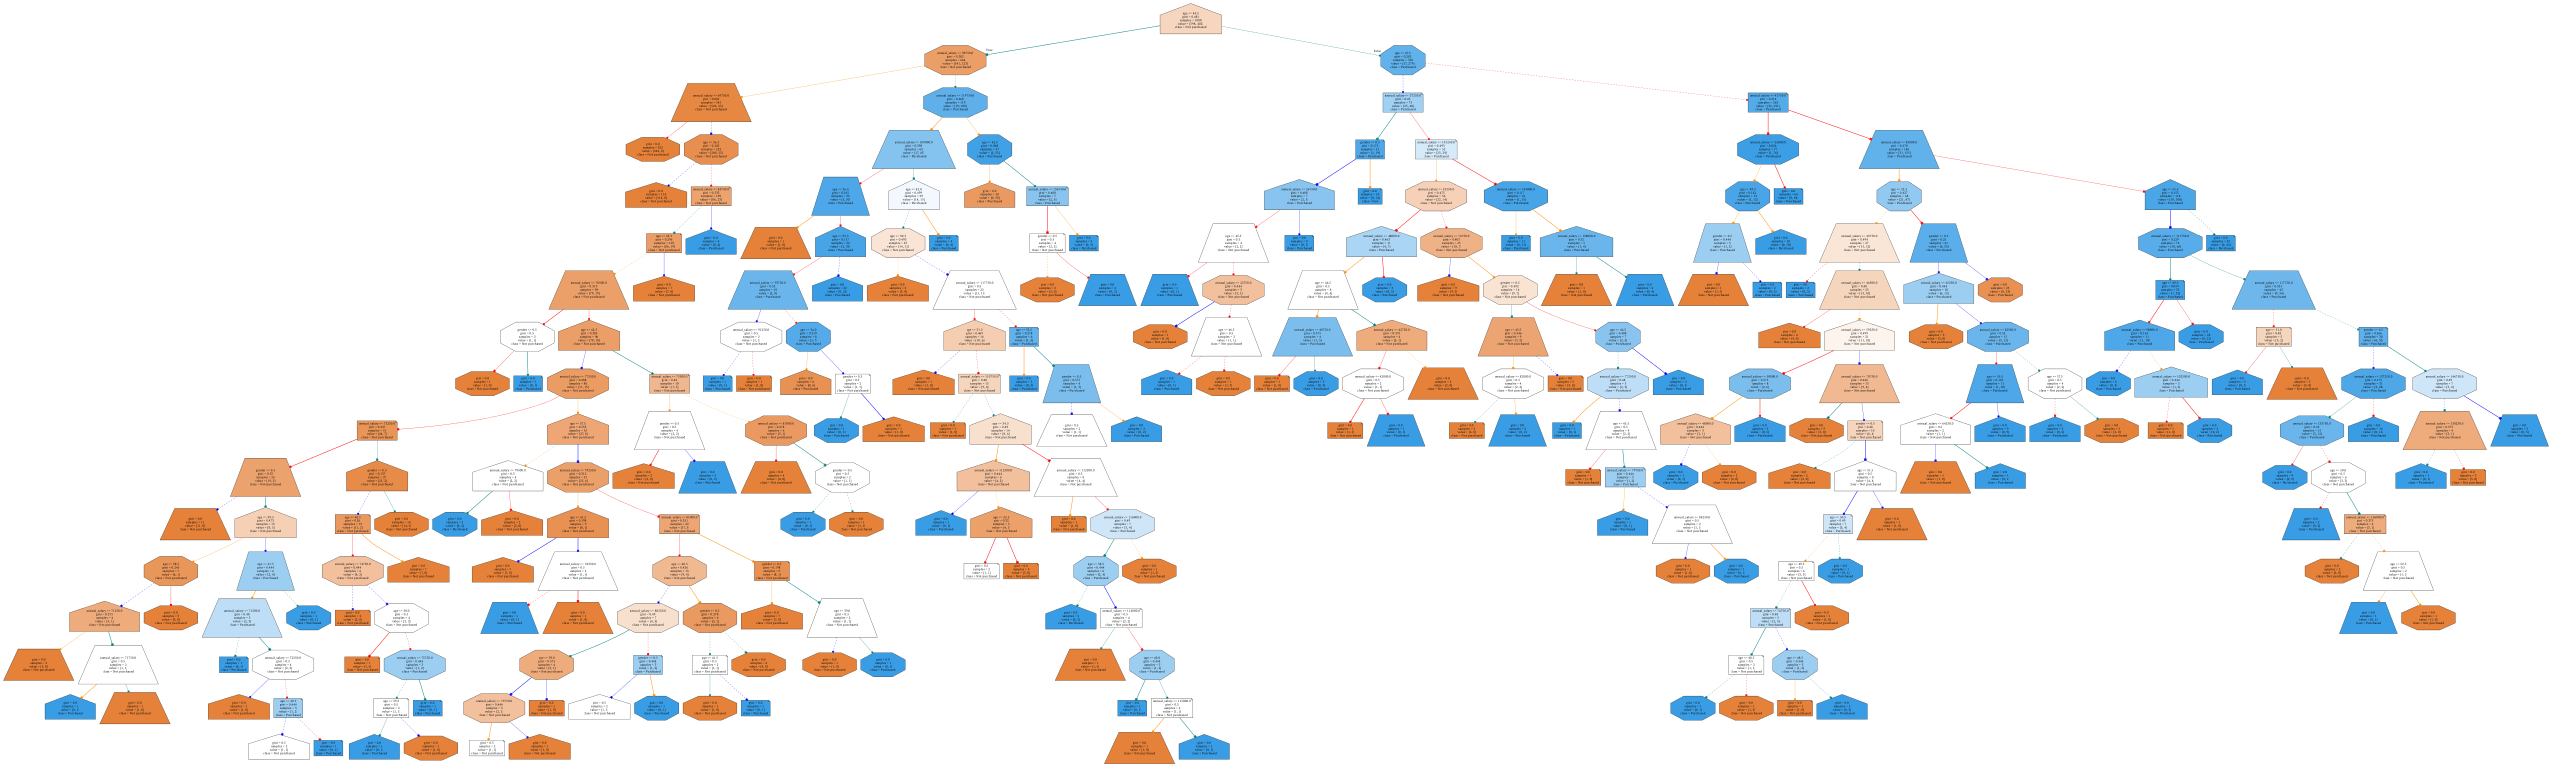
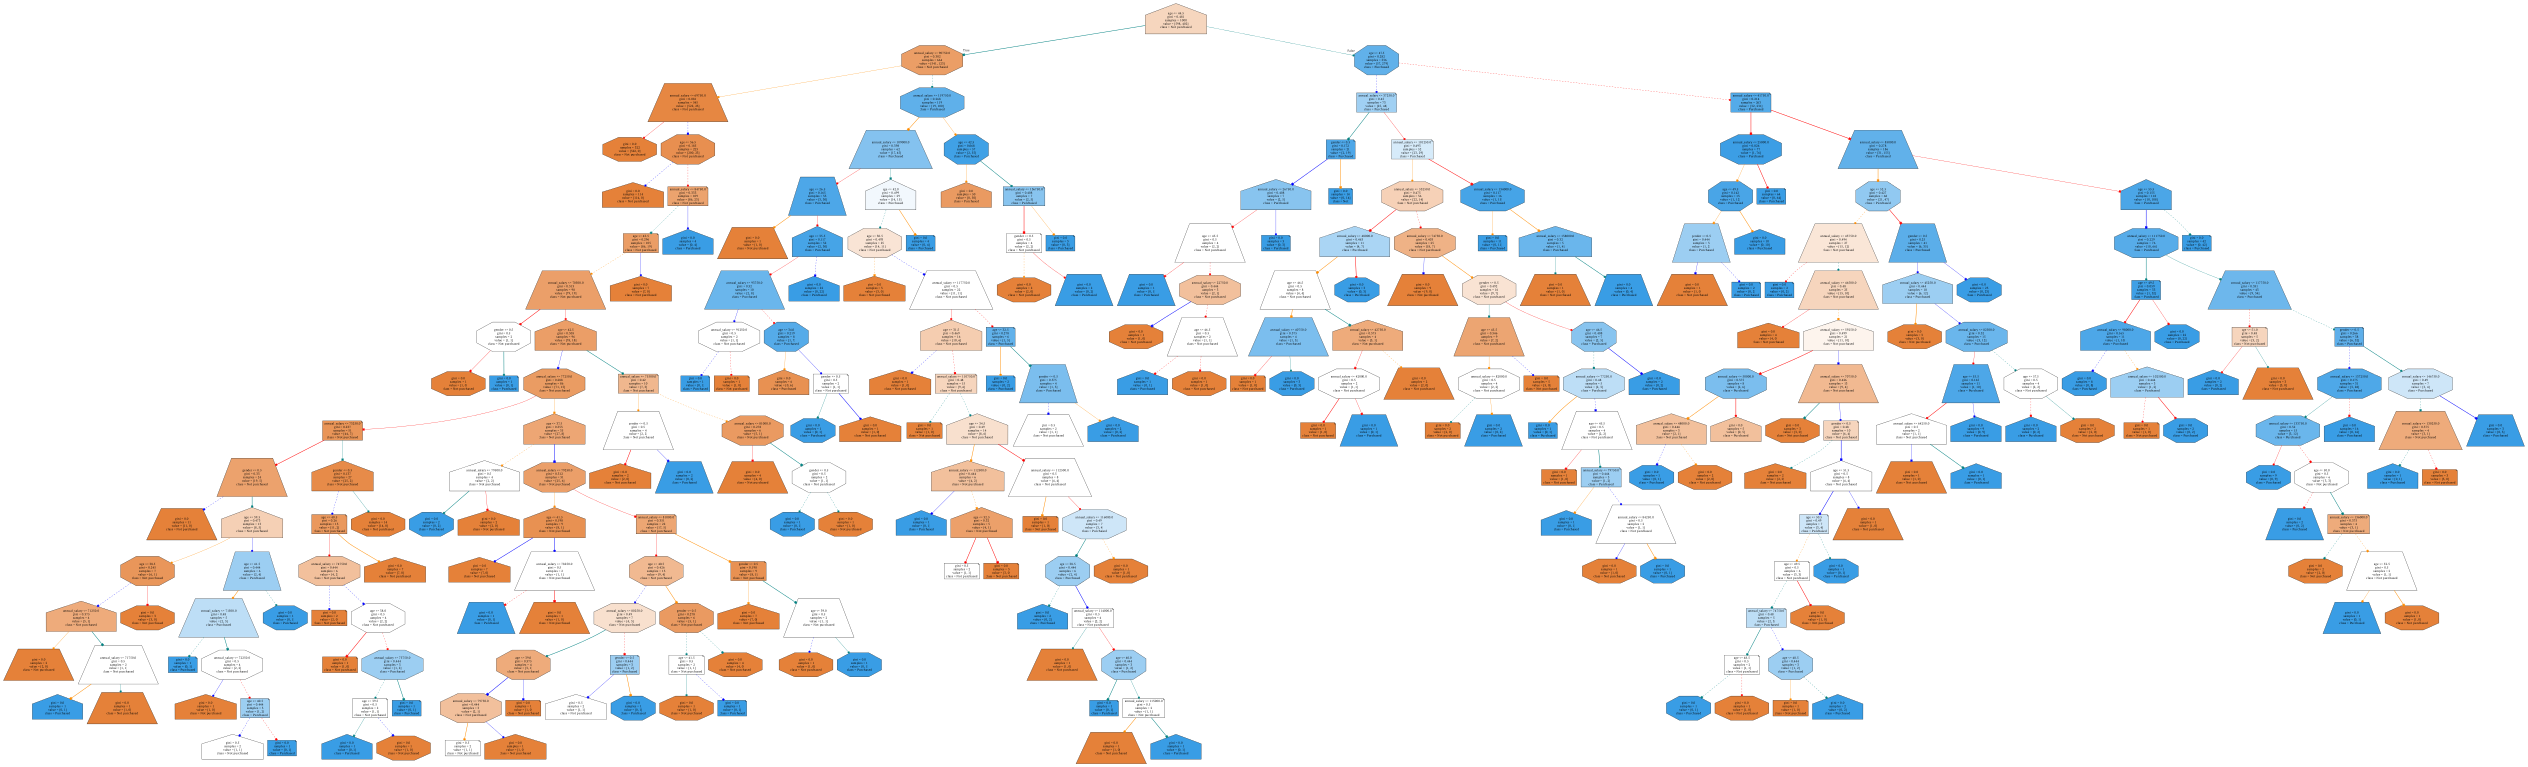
(1448, 290) -> (1423, 290)
(2000, 290) -> (1979, 290)
(1760, 431) -> (1736, 431)
